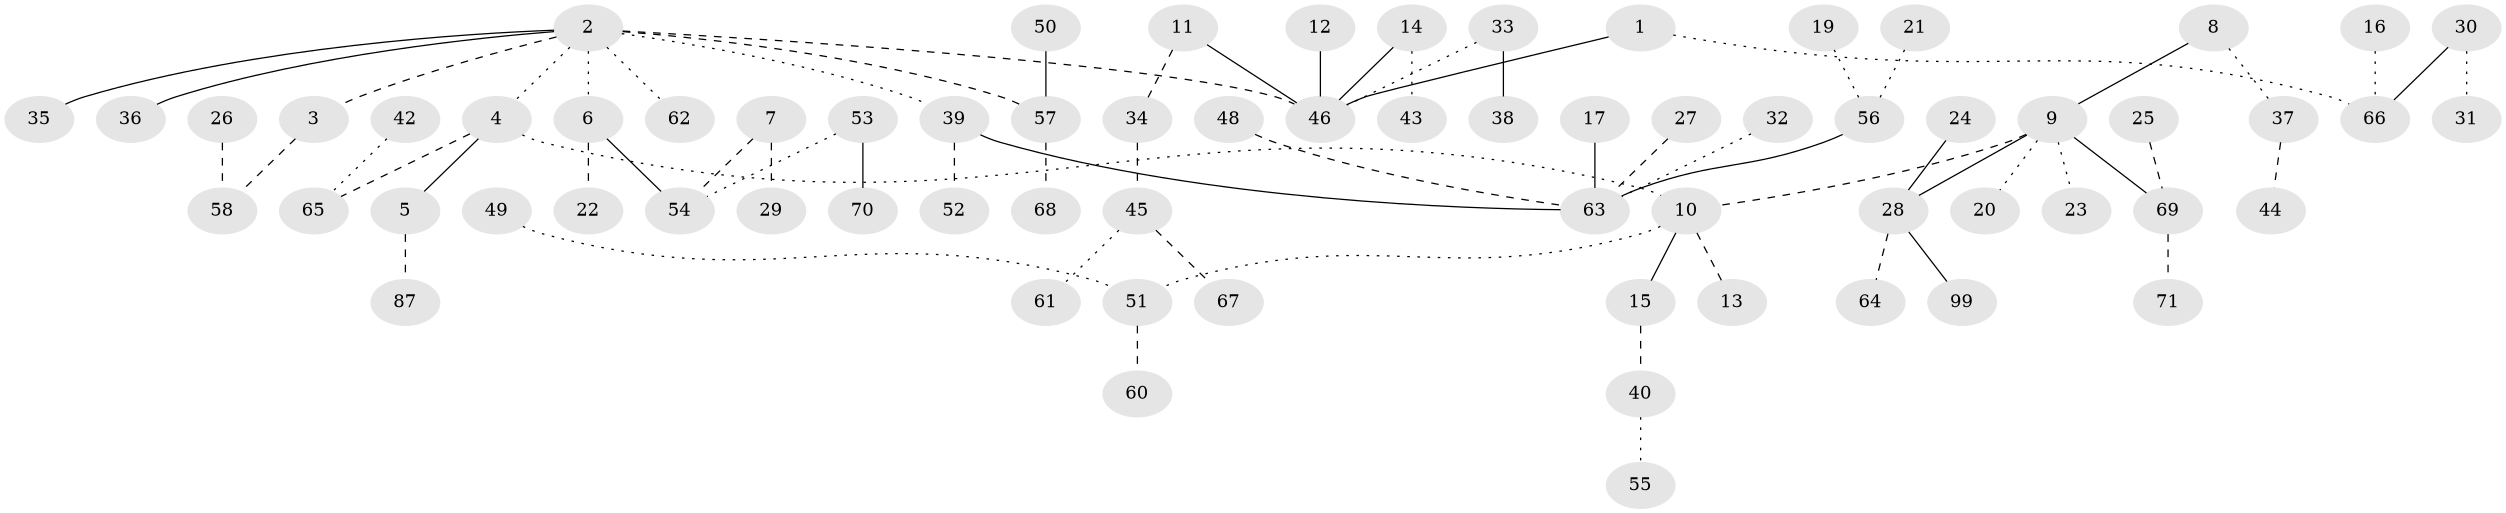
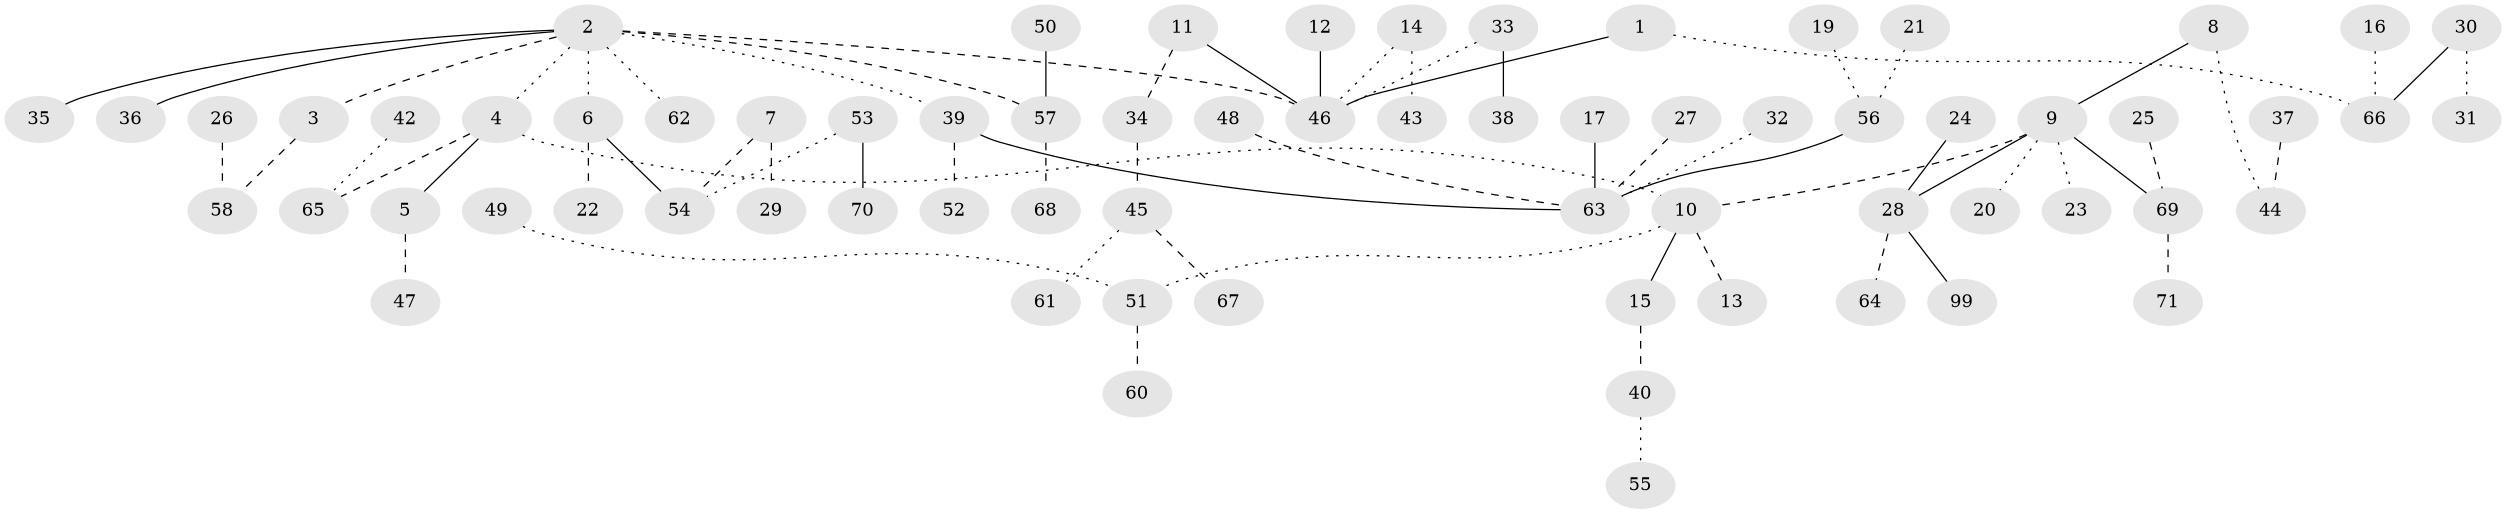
(2245, 69) -> (2232, 122)
(1366, 74) -> (1366, 74)
(405, 302) -> (405, 302)
